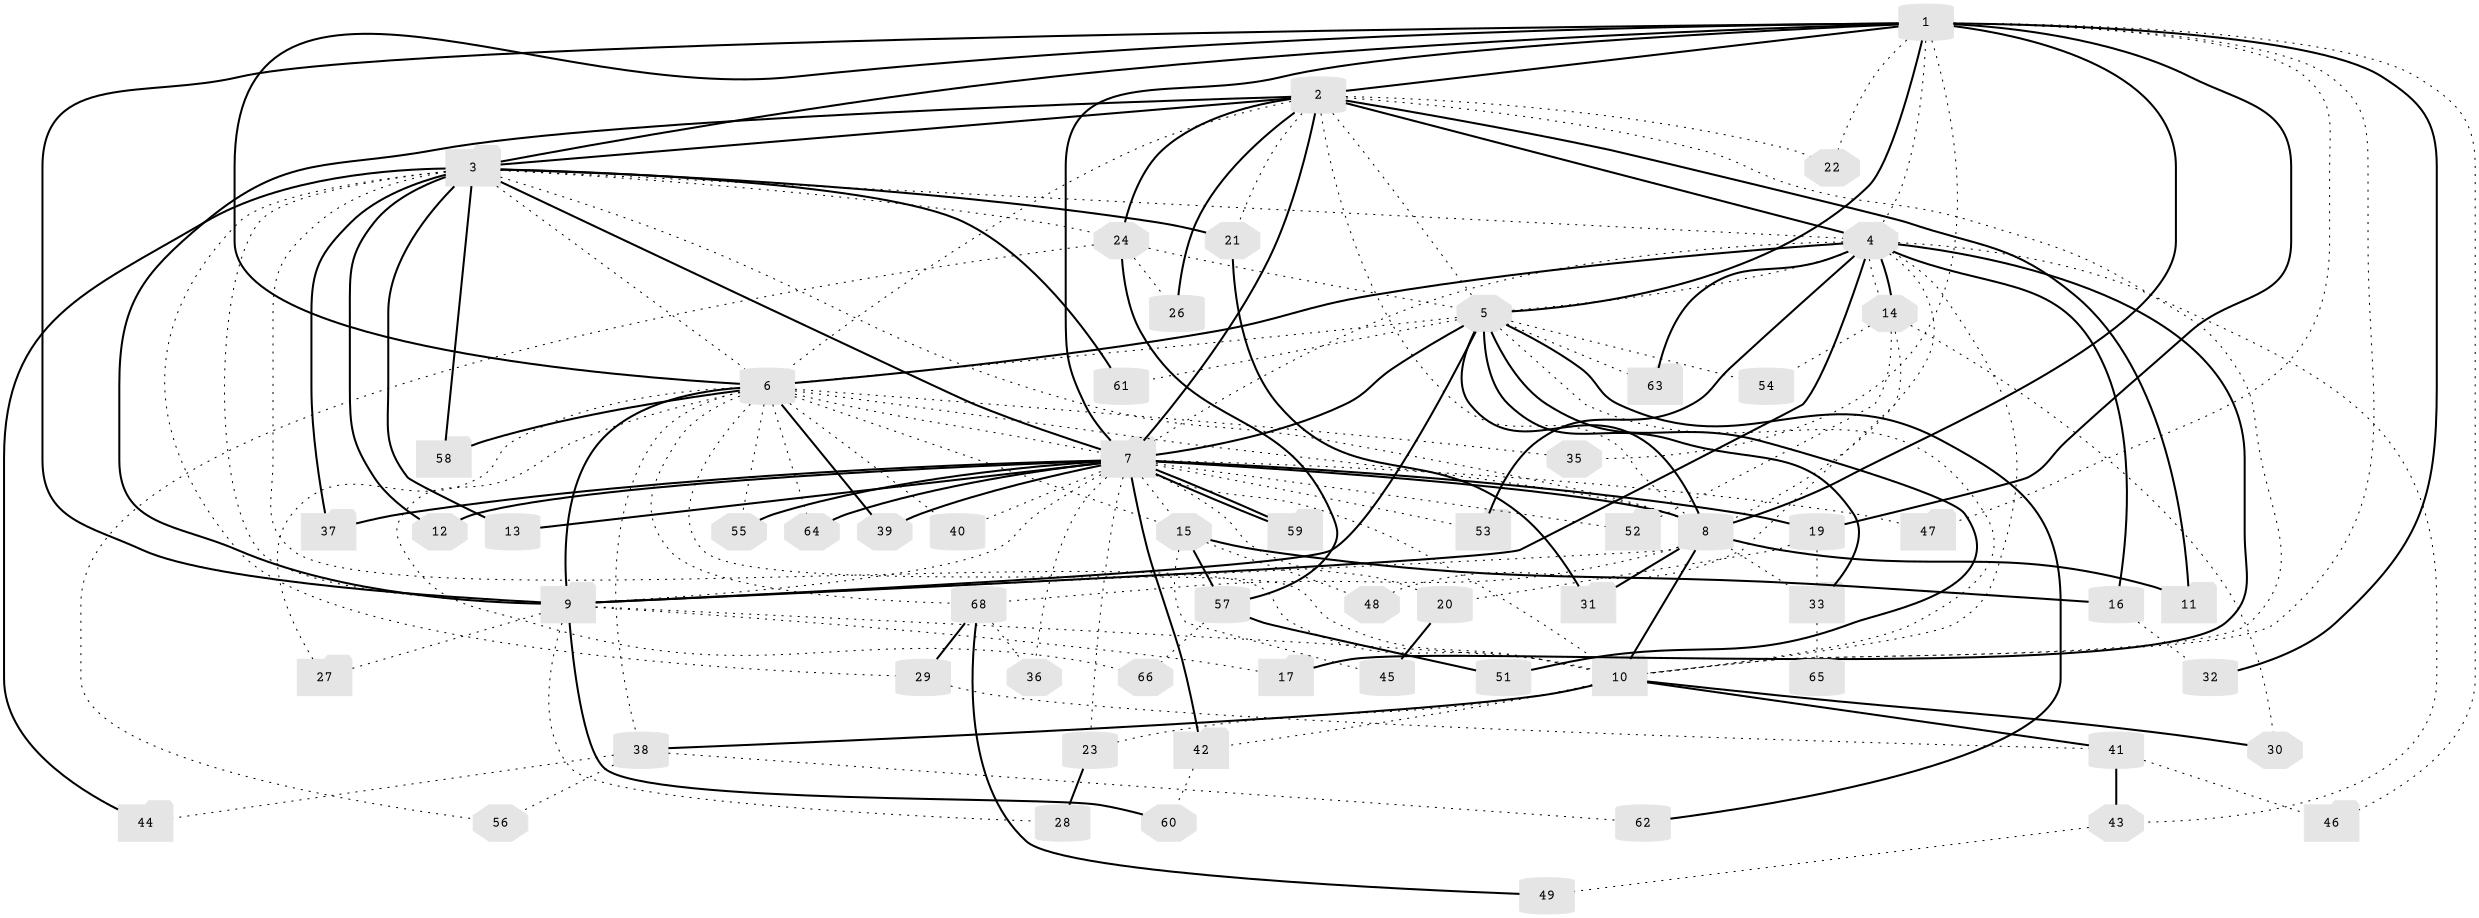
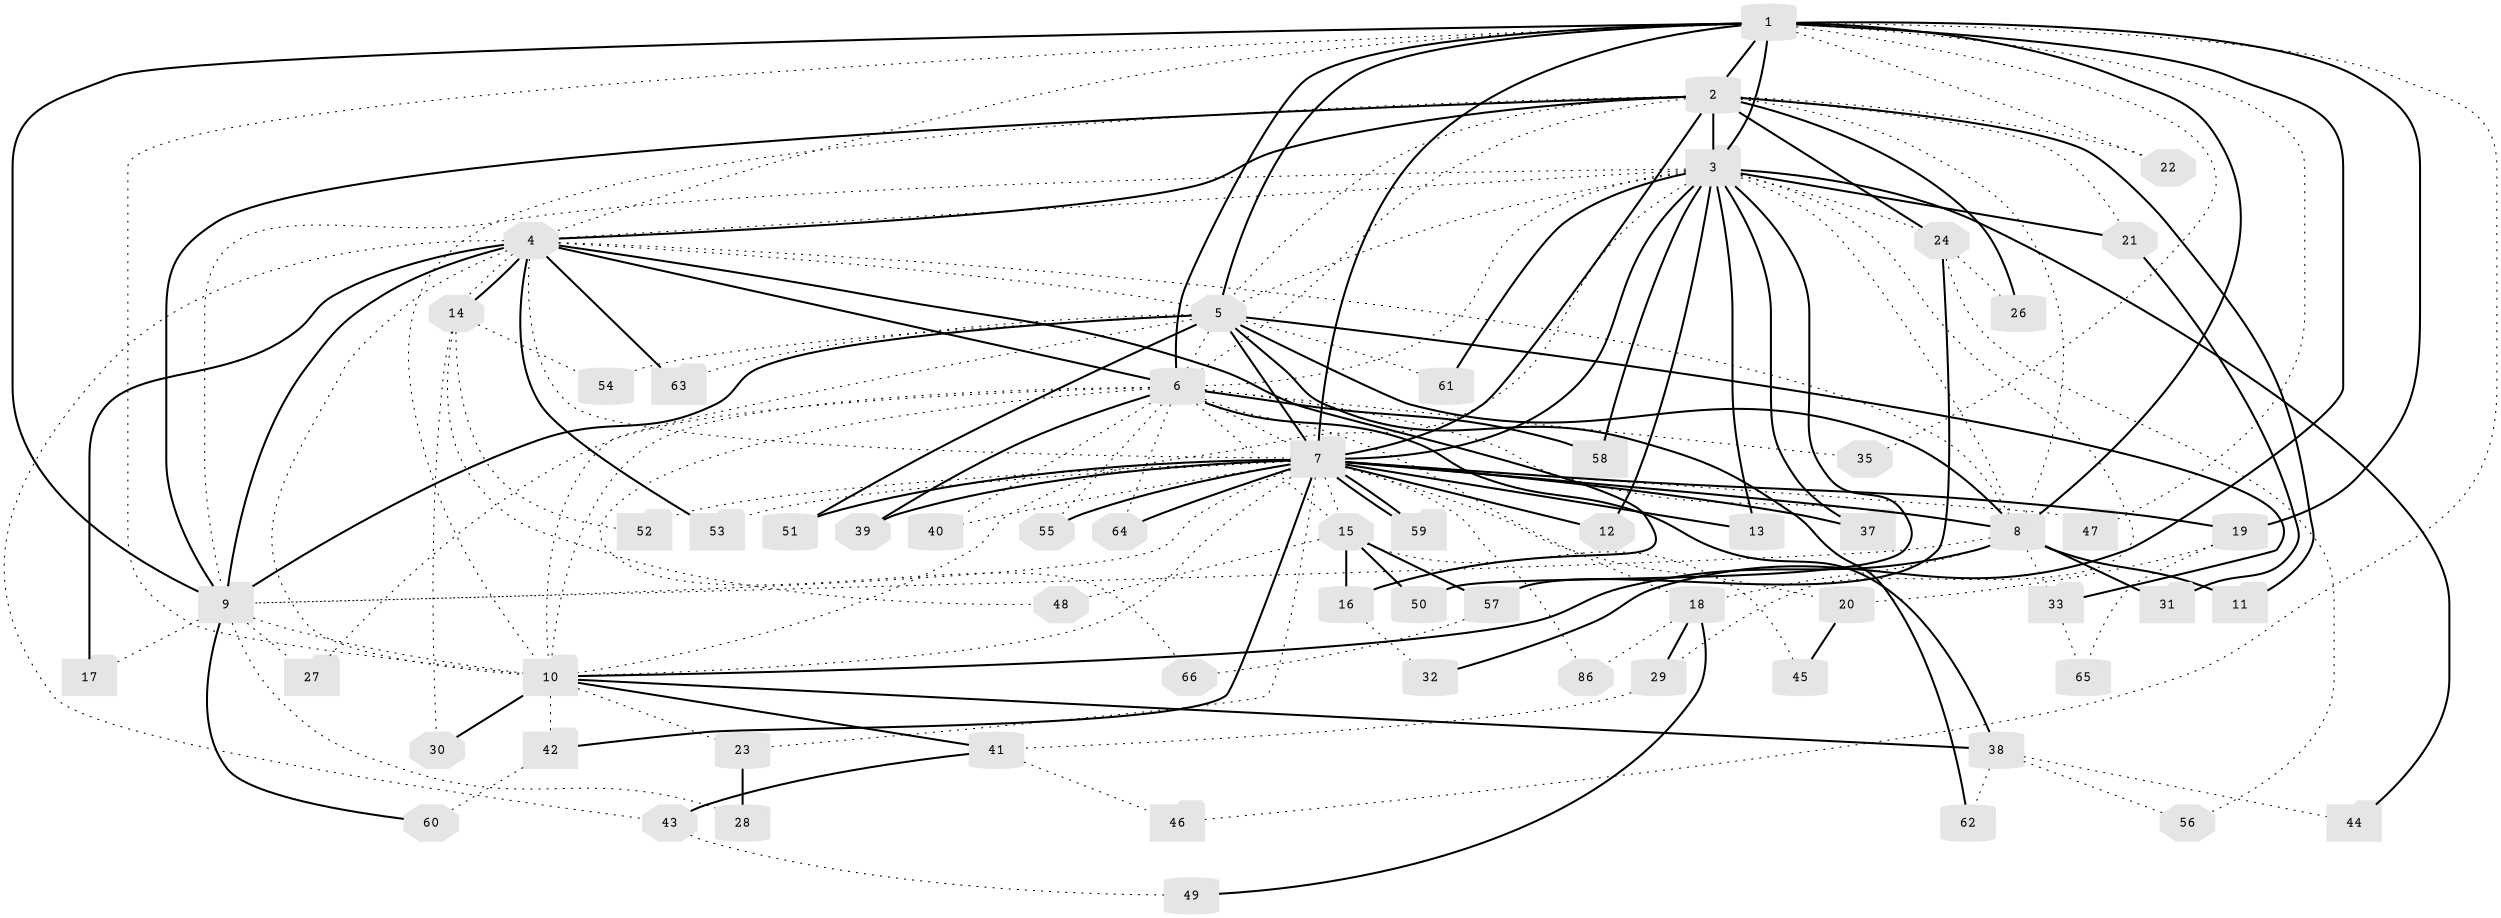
(1302, 280) -> (1458, 220)
(601, 441) -> none
(620, 534) -> (1675, 528)
(1817, 568) -> (2121, 597)
(979, 605) -> (1697, 605)
none -> (1419, 605)
(1363, 645) -> (1052, 473)
(1034, 677) -> (1586, 677)
